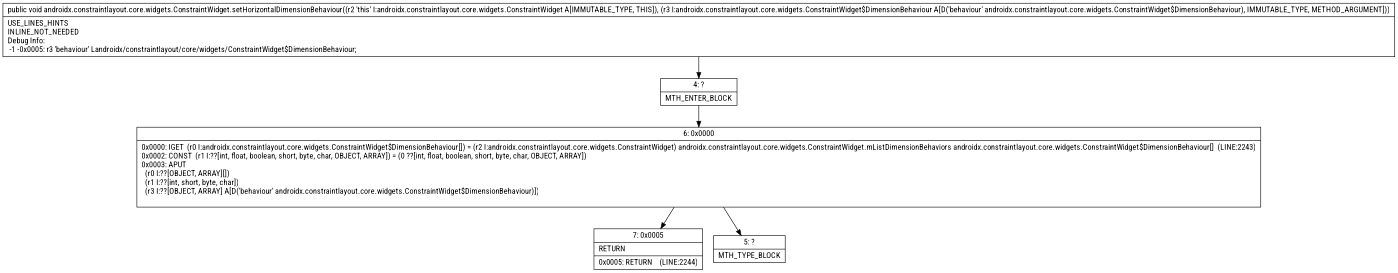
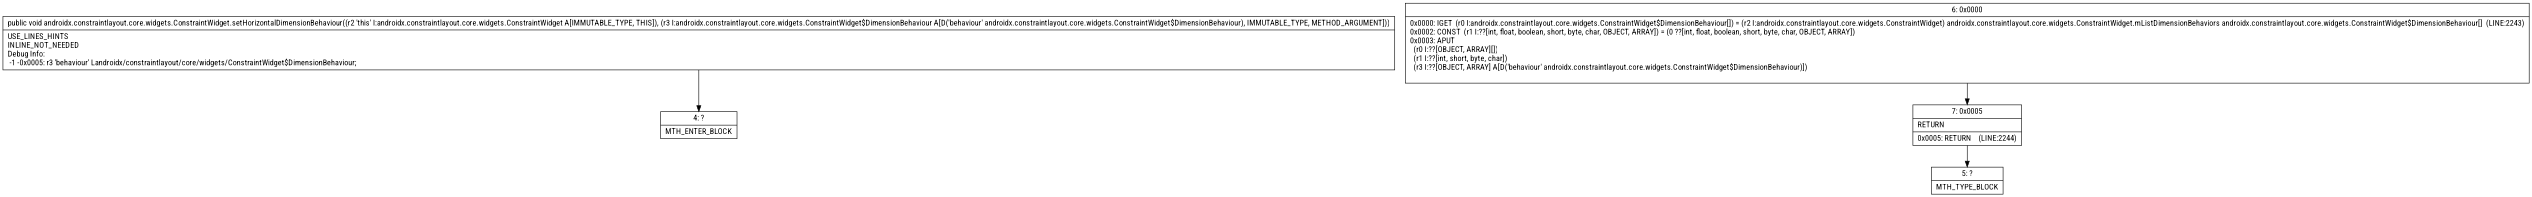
(699, 113) -> none
(731, 219) -> (1967, 153)
